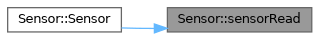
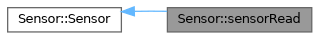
(138, 28) -> (151, 11)
